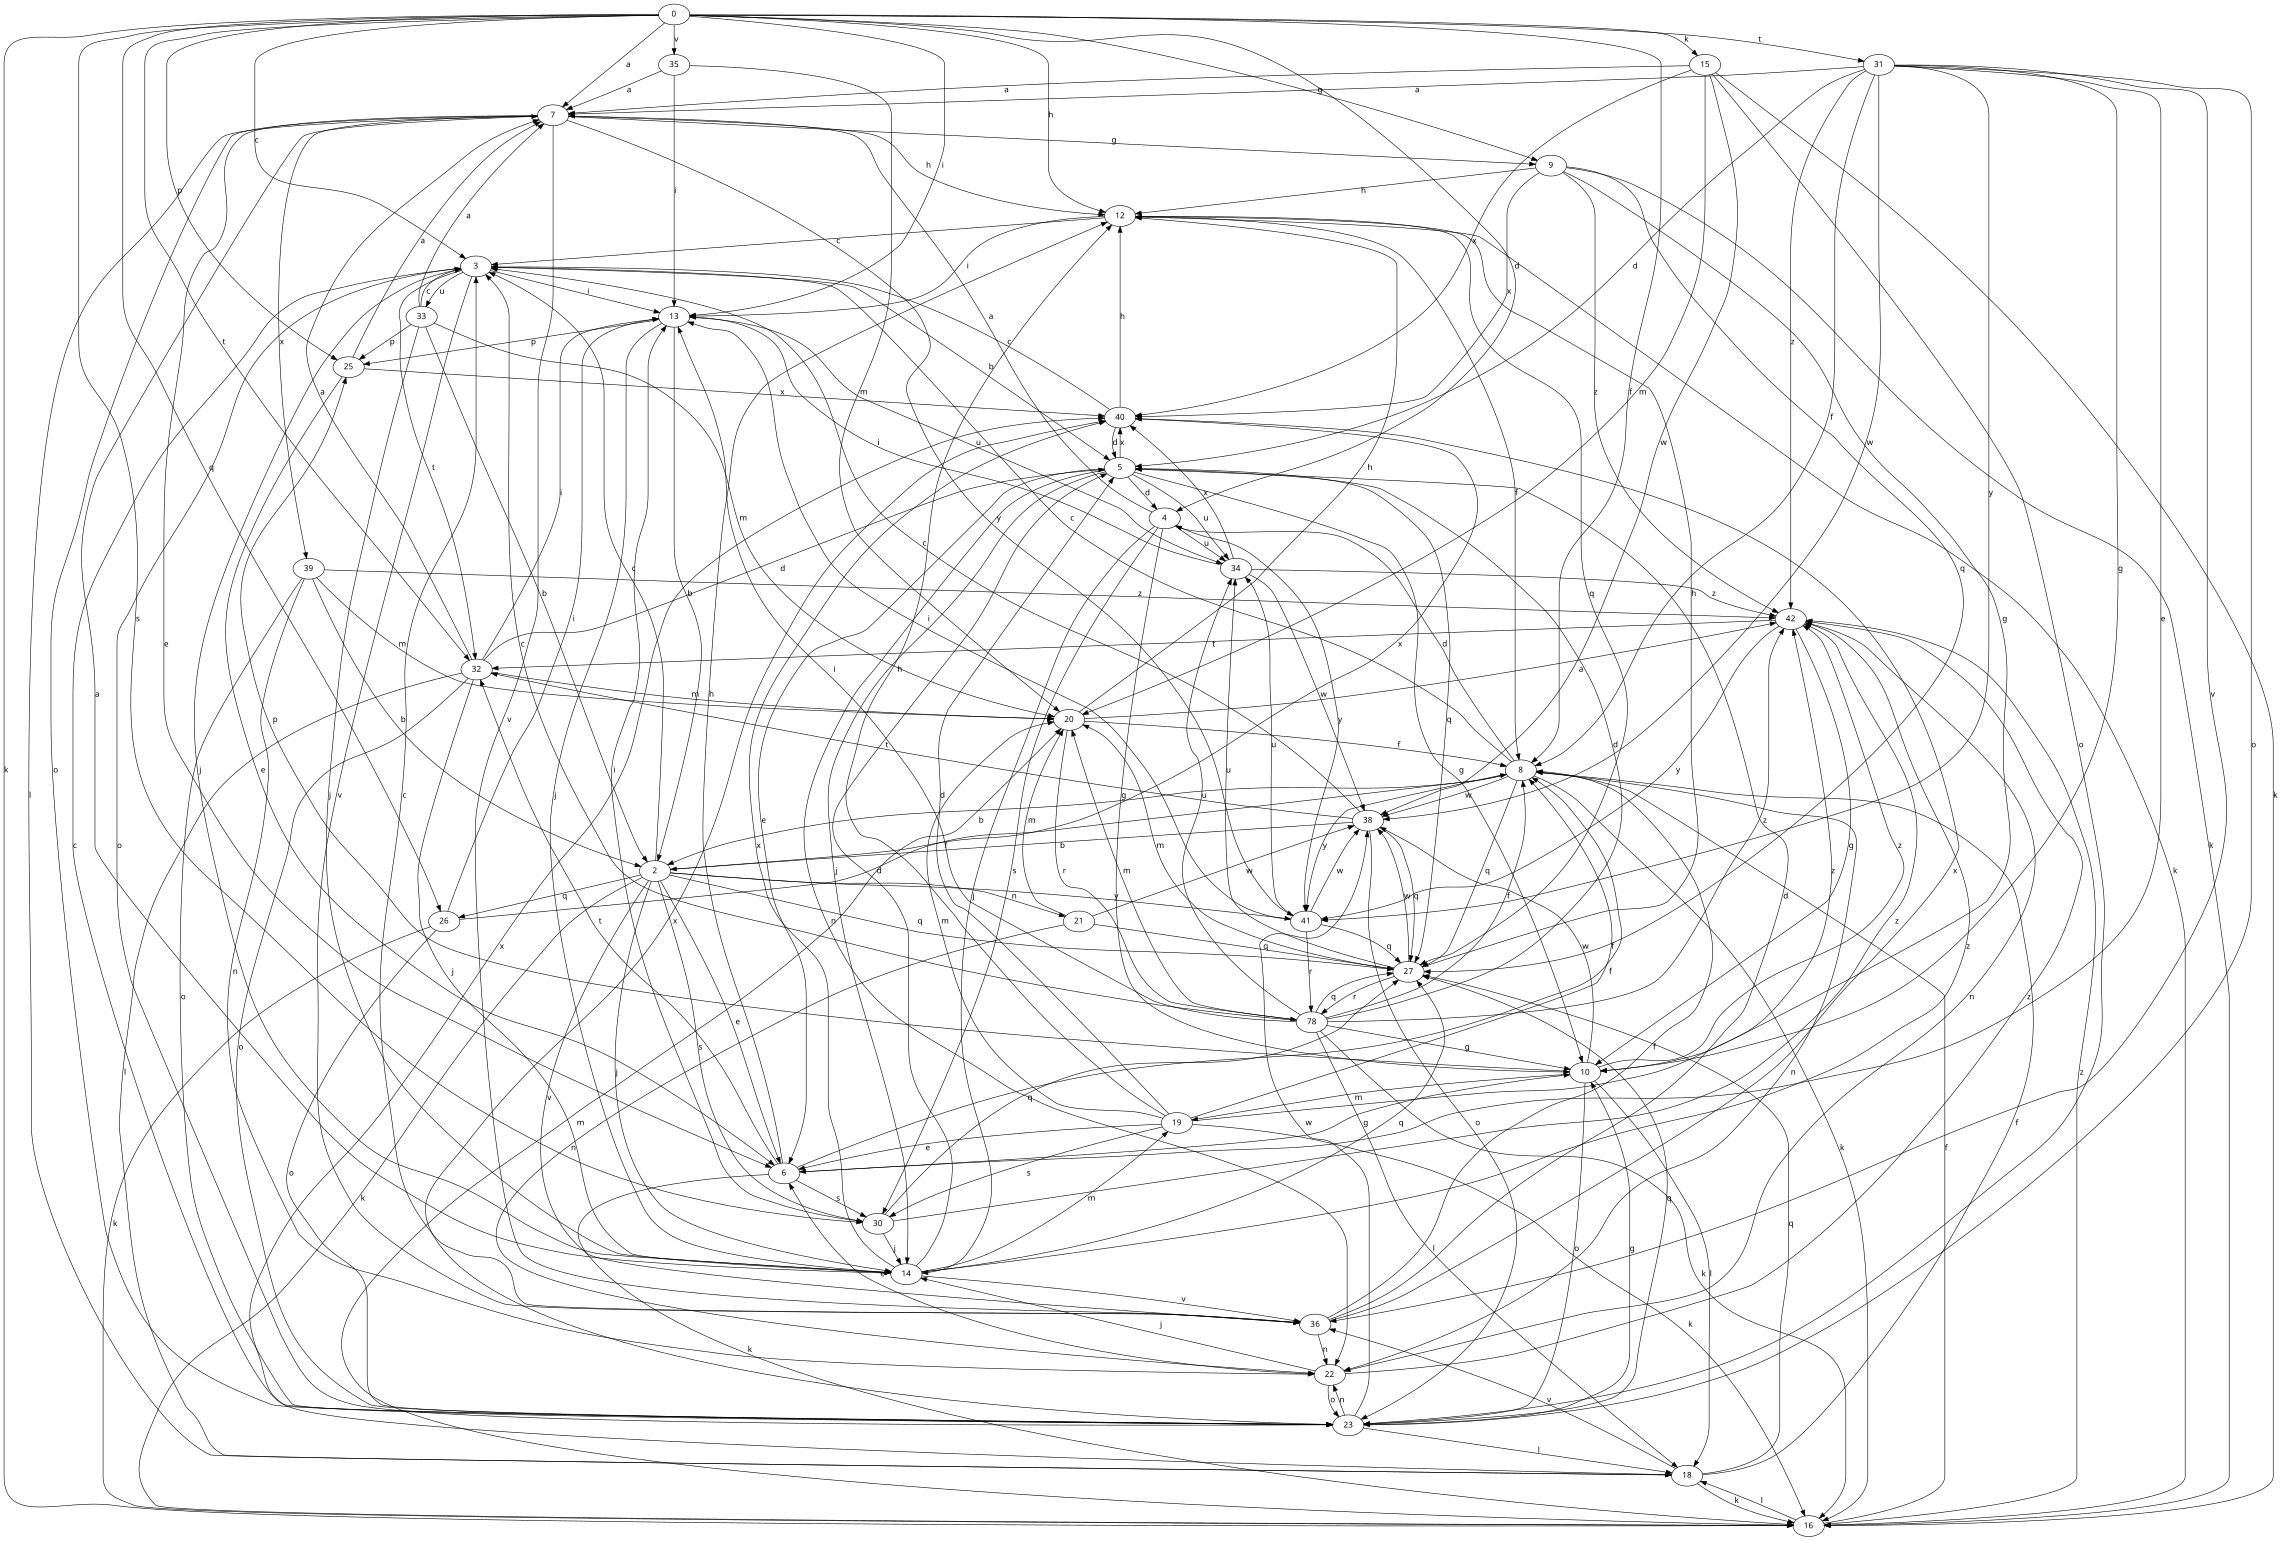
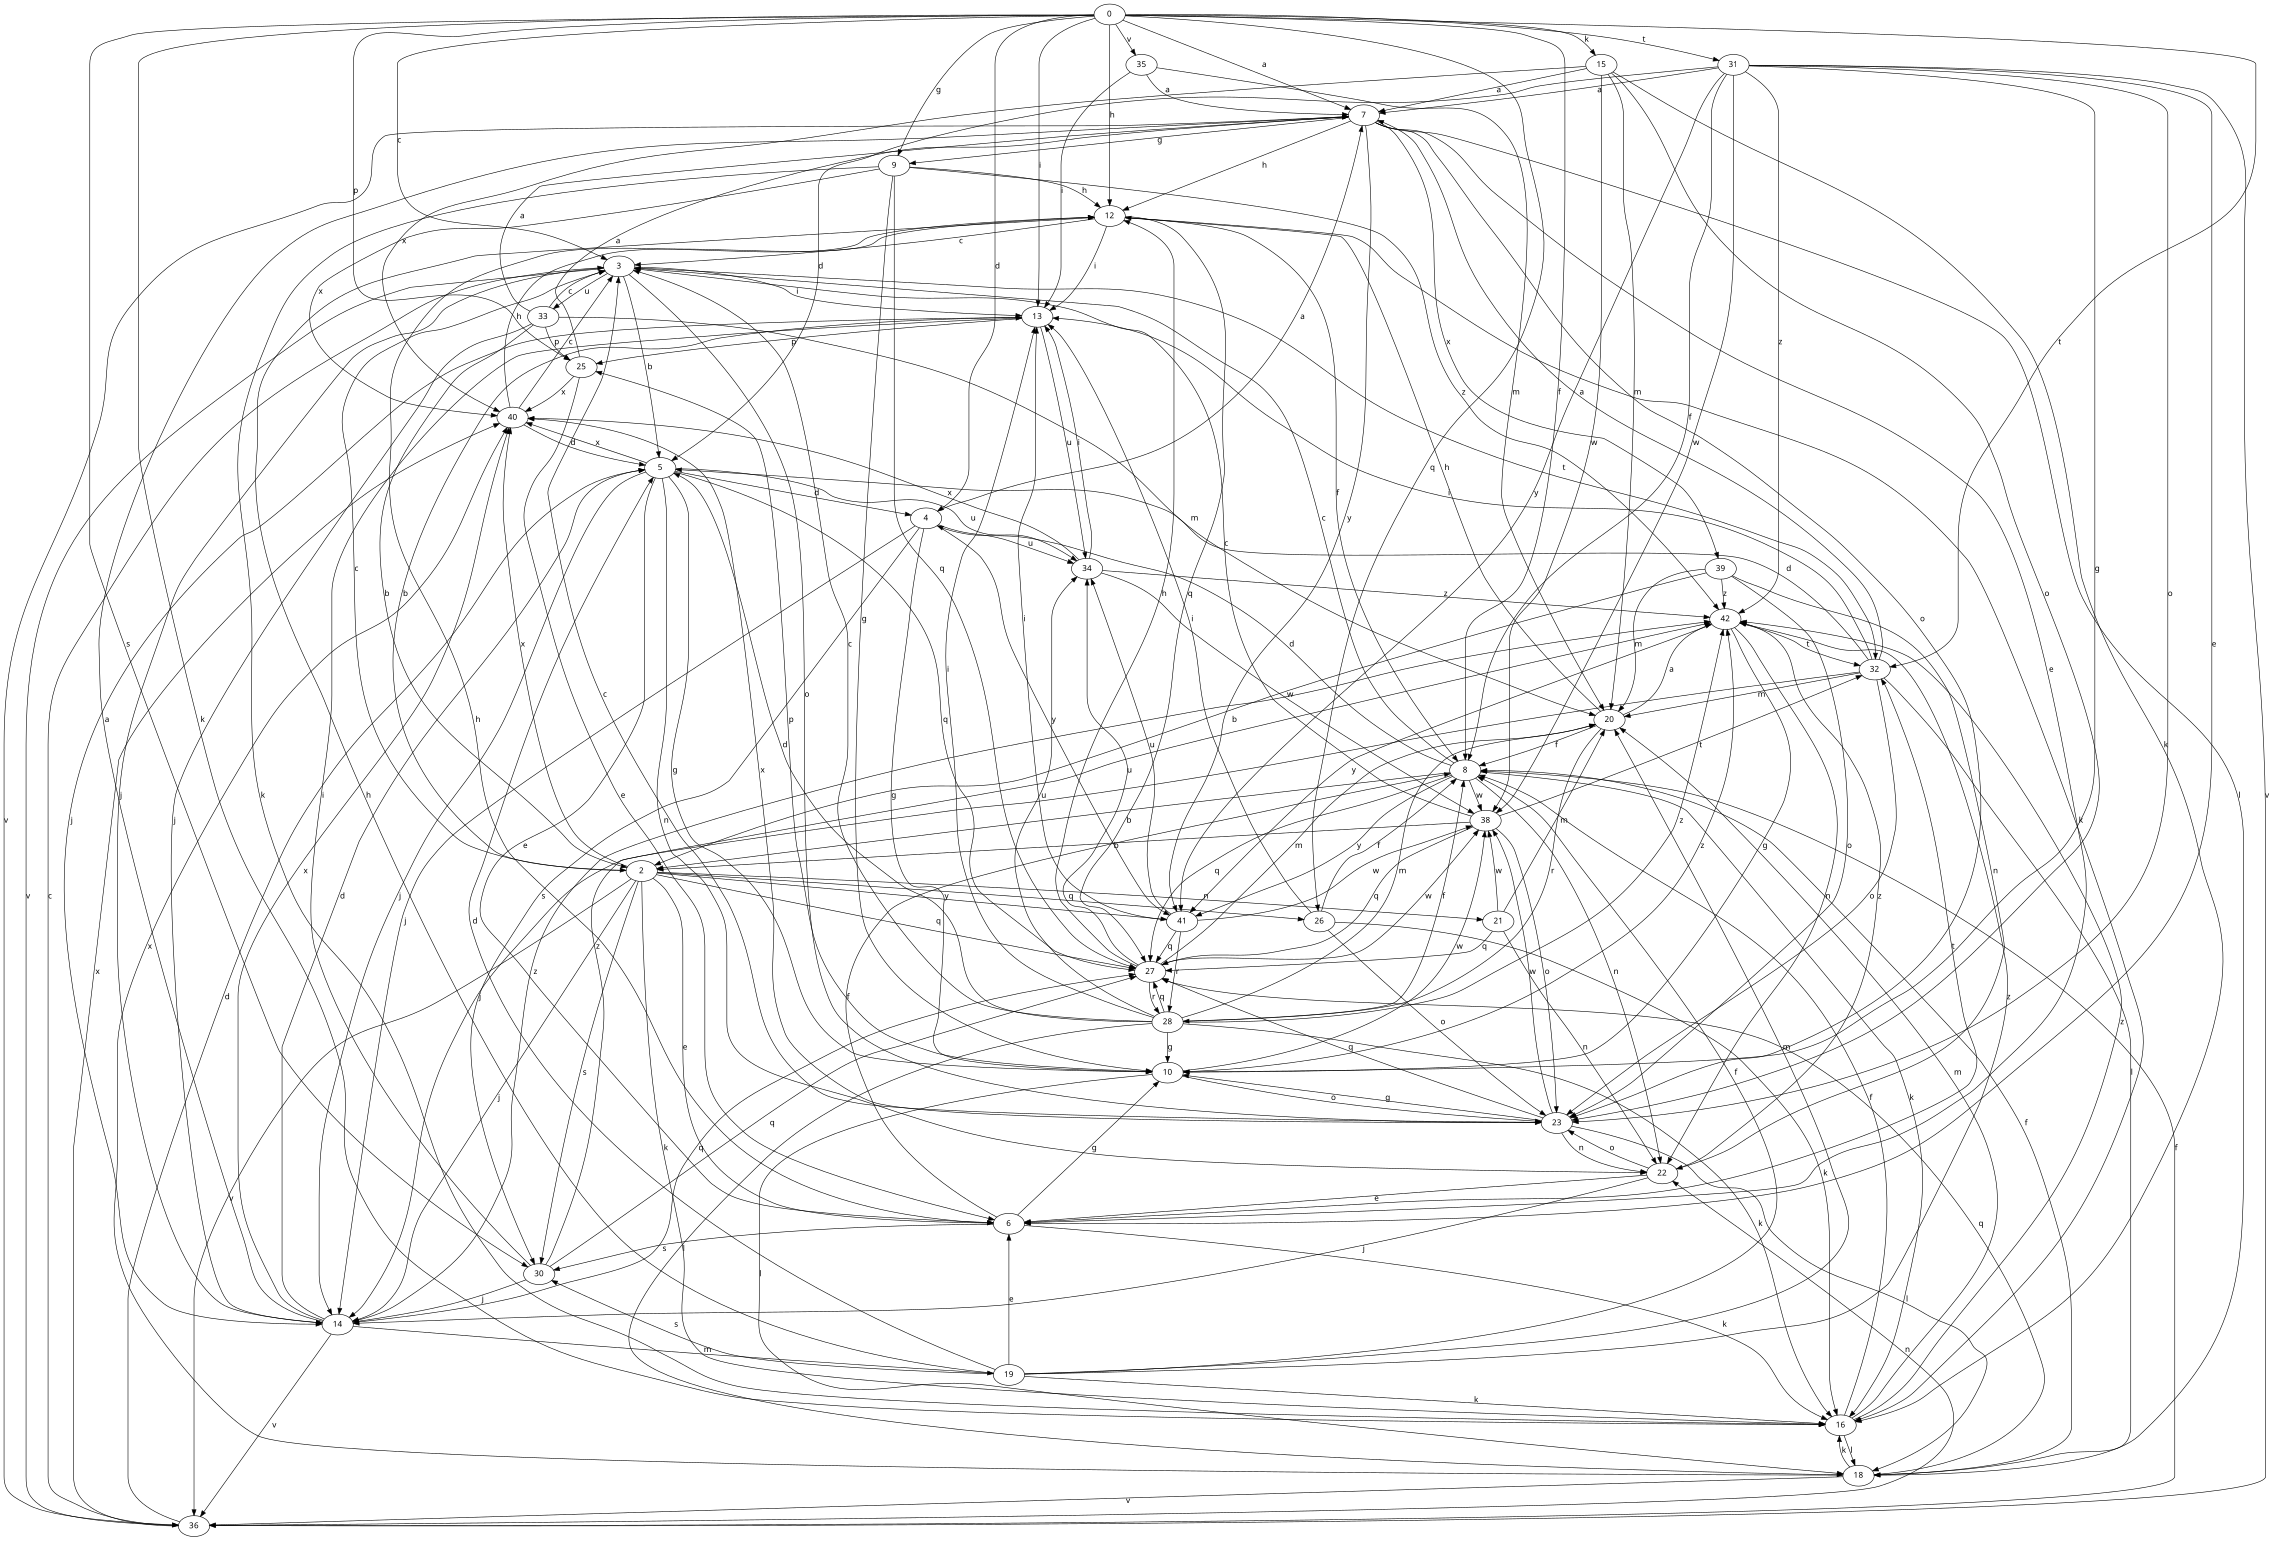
(1312, 1022) -> (1168, 1022)
(1392, 1089) -> none
